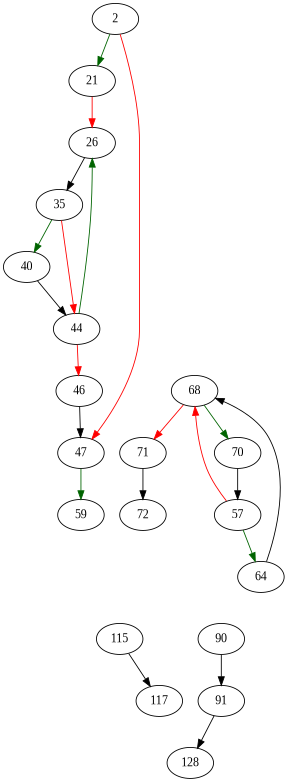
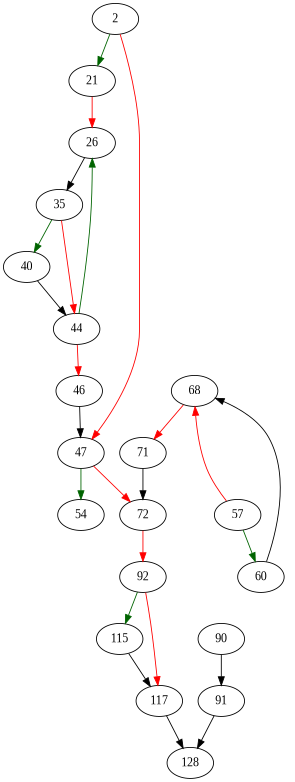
(238, 453) -> none
none -> (109, 481)
(81, 515) -> (81, 515)
none -> (143, 577)
(261, 577) -> (261, 577)
none -> (173, 728)
